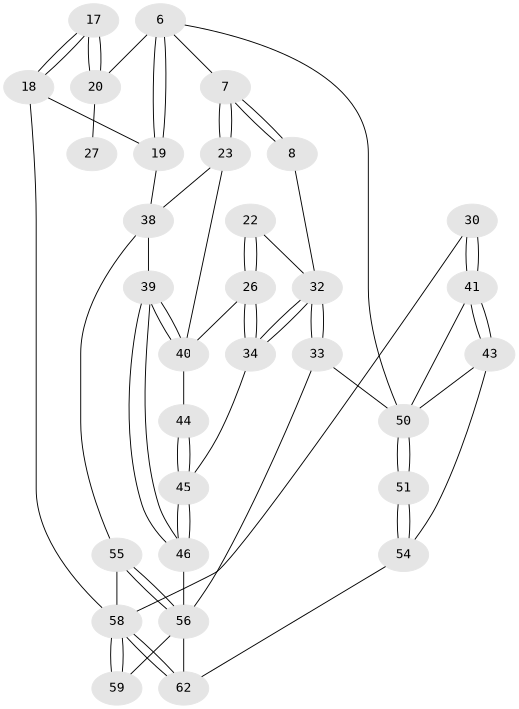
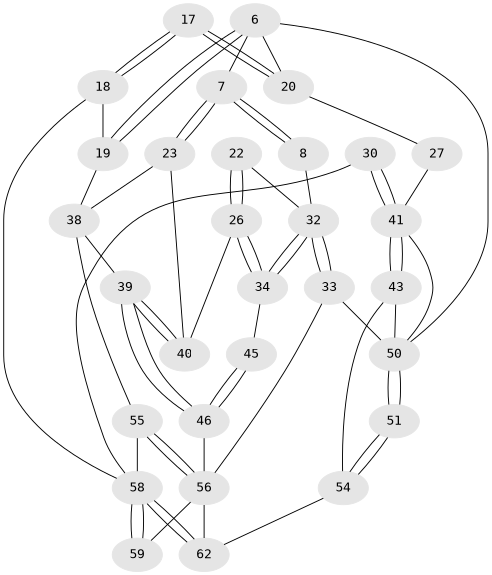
none -> (417, 187)
(184, 421) -> none
